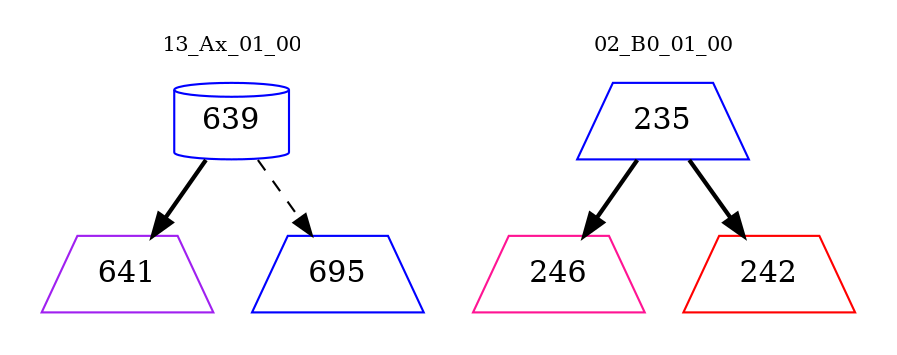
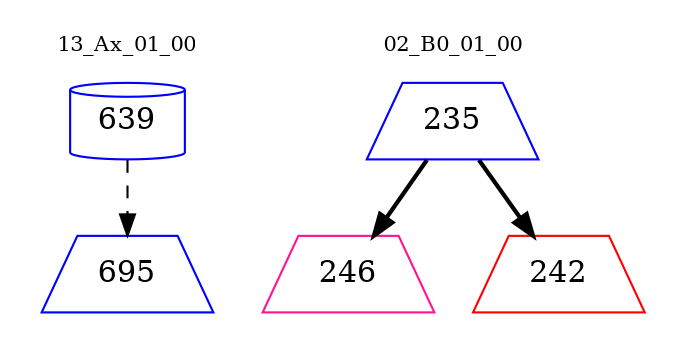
(128, 274) -> none
